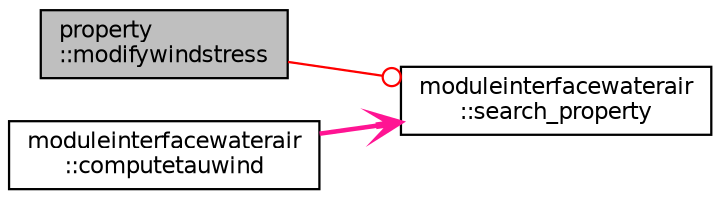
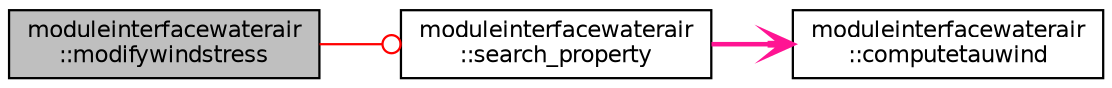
(164, 44) -> (164, 44)
(349, 130) -> (741, 44)
